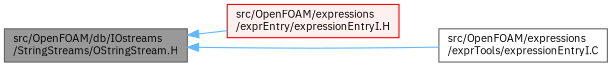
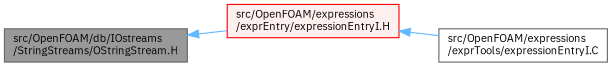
(319, 48) -> (425, 34)
